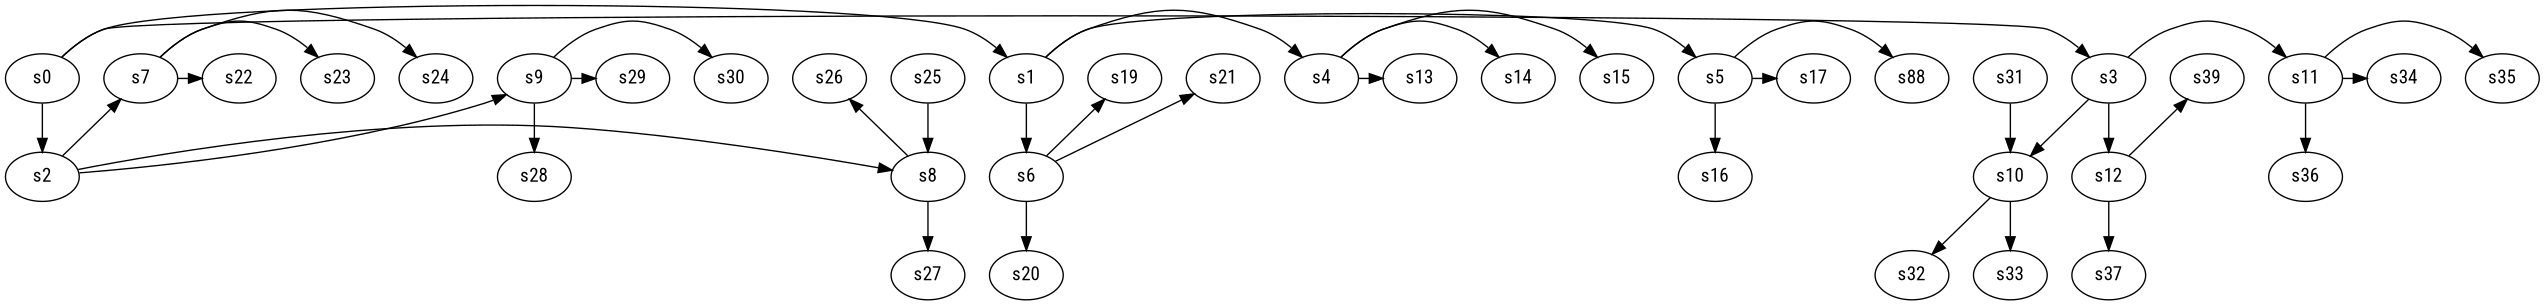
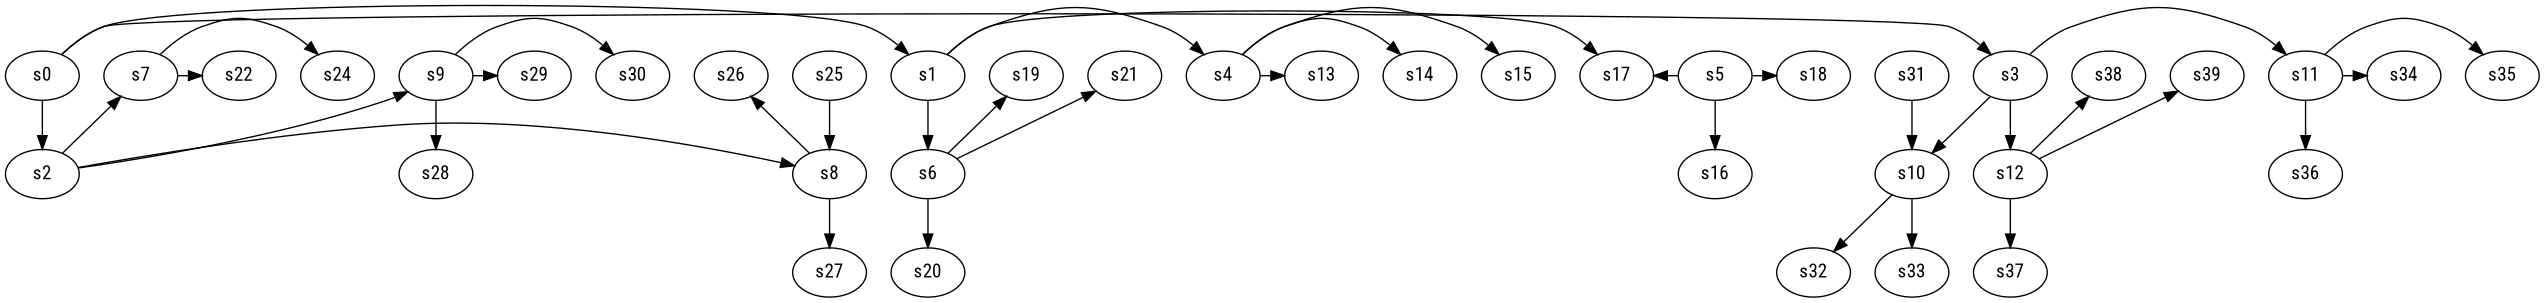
(1364, 14) -> (1265, 11)
none -> (2109, 76)
(338, 78) -> none
(1912, 78) -> (1814, 76)
